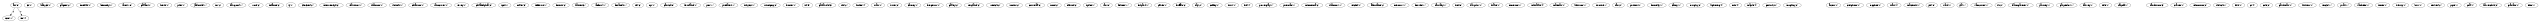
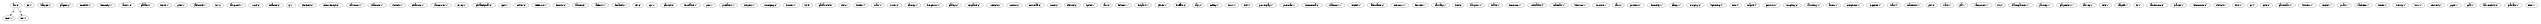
none -> (1814, 5)
none -> (2139, 5)
